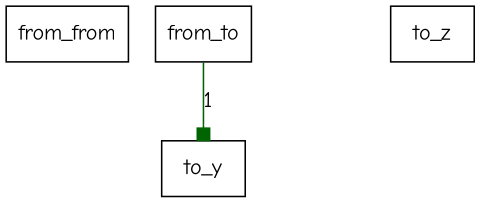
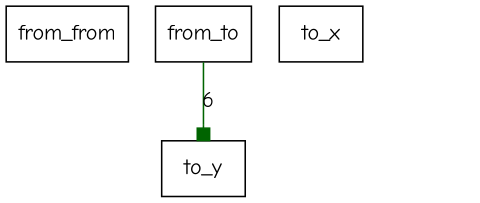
none -> (321, 34)
(432, 34) -> none
(208, 101) -> (208, 101)
